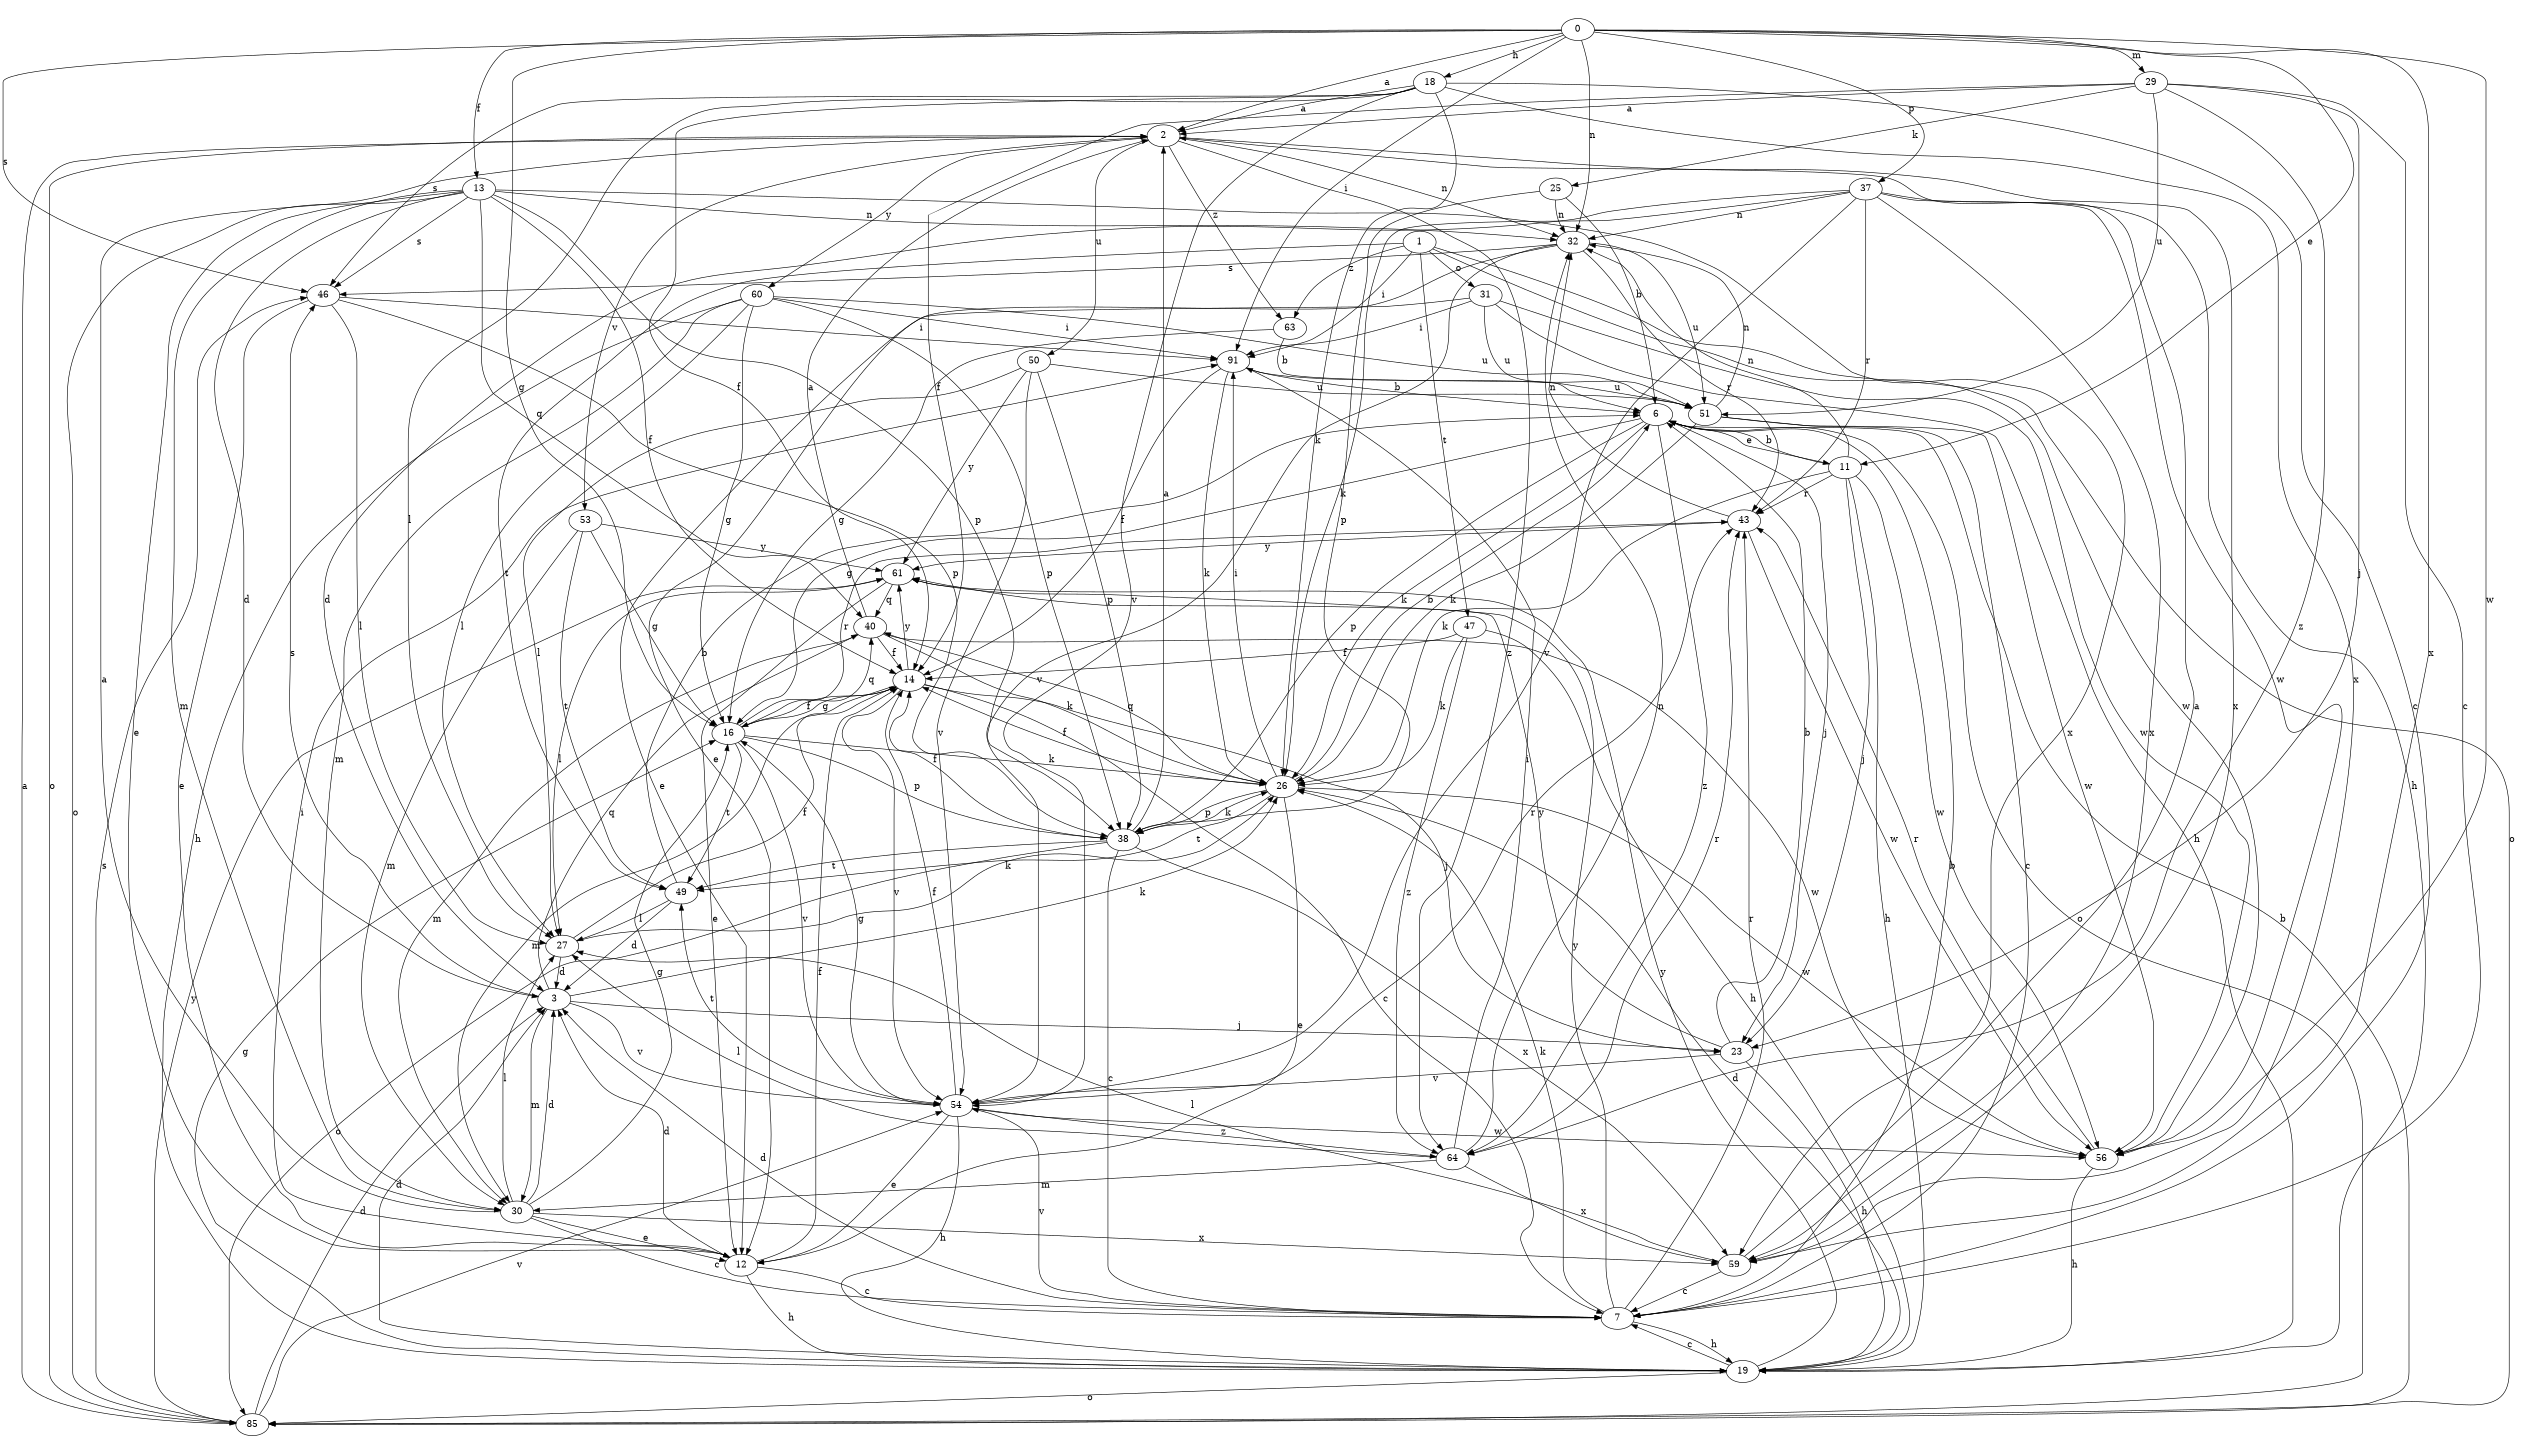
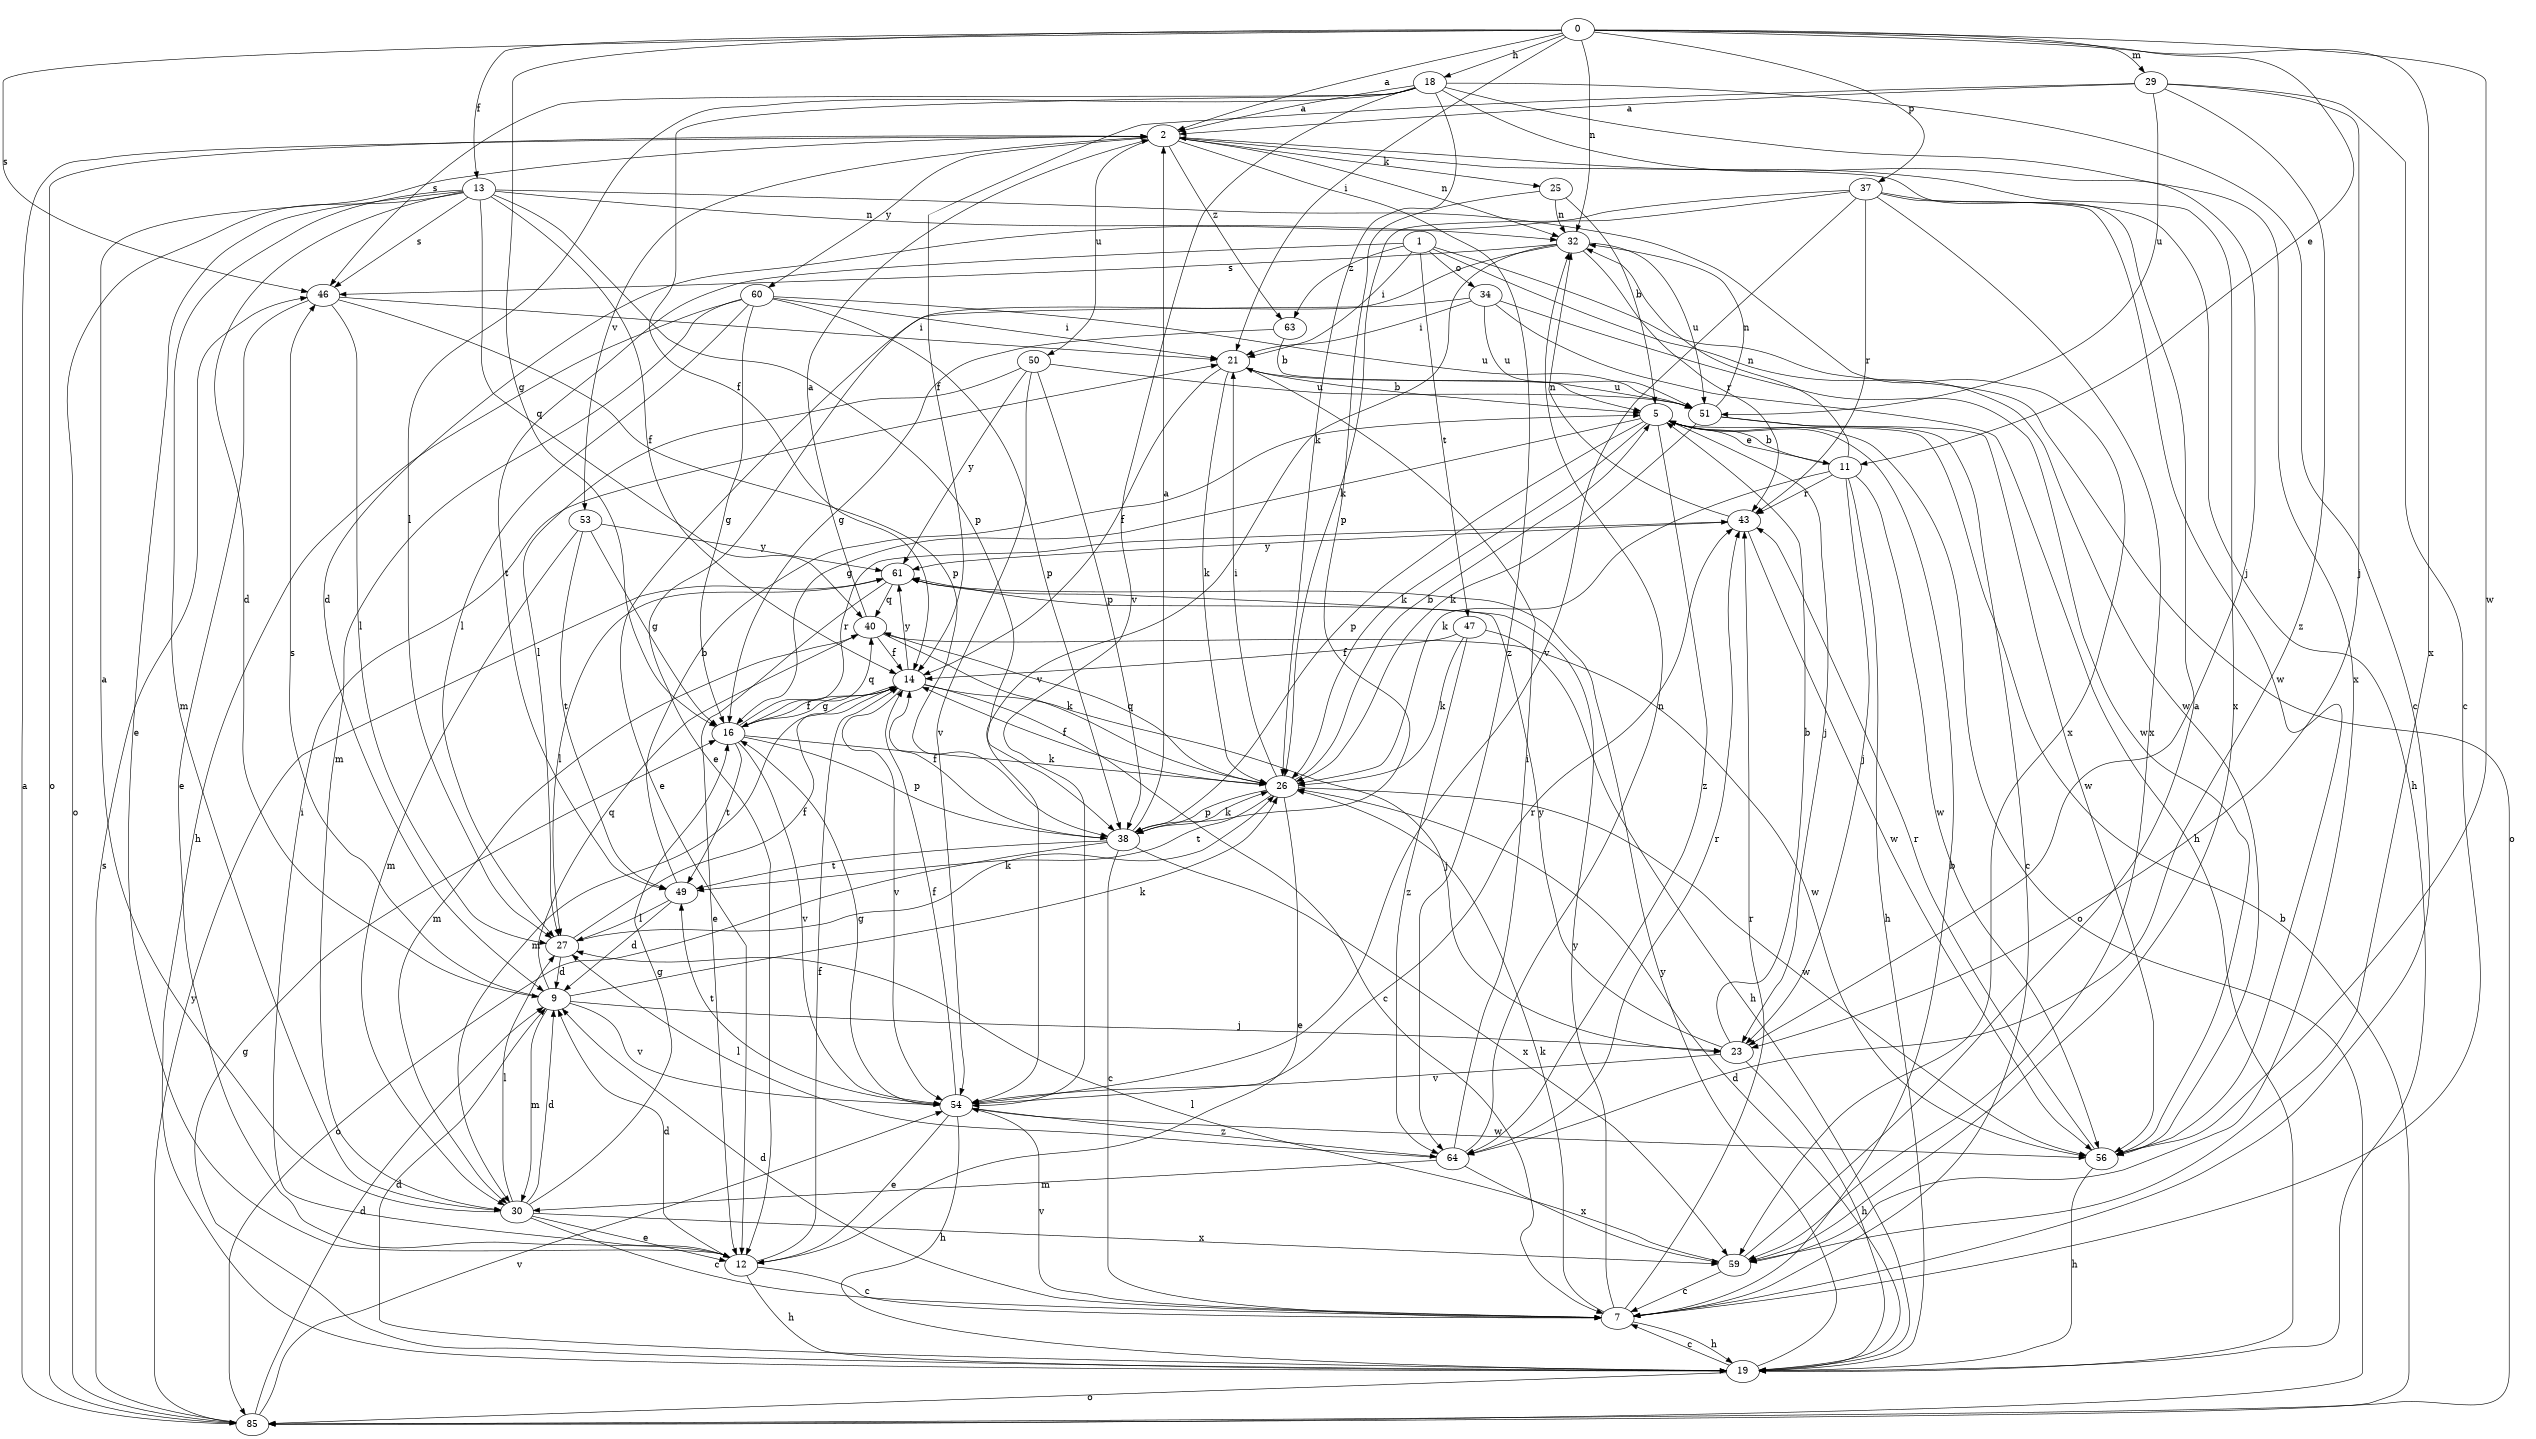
(1857, 135) -> (1357, 162)
(1722, 215) -> none
(1486, 295) -> (1486, 295)
none -> (2255, 349)
(1233, 361) -> (1233, 361)
(1656, 415) -> (1656, 415)
(554, 999) -> (554, 999)
